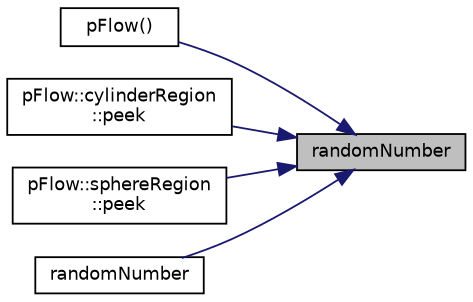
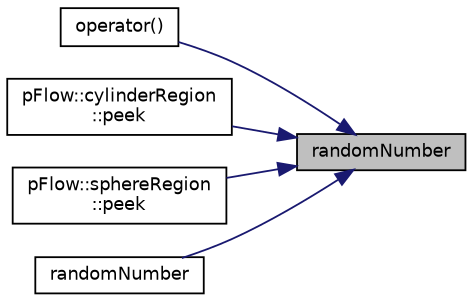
(120, 27) -> (120, 27)
